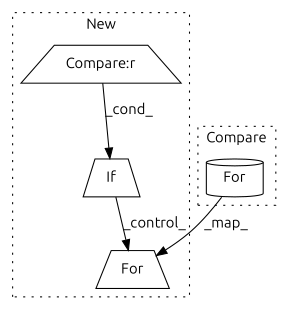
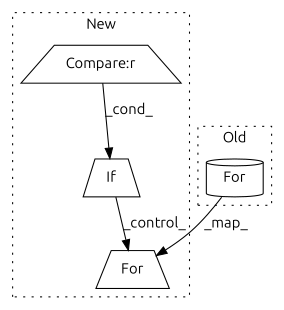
(237, 138) -> (235, 138)
